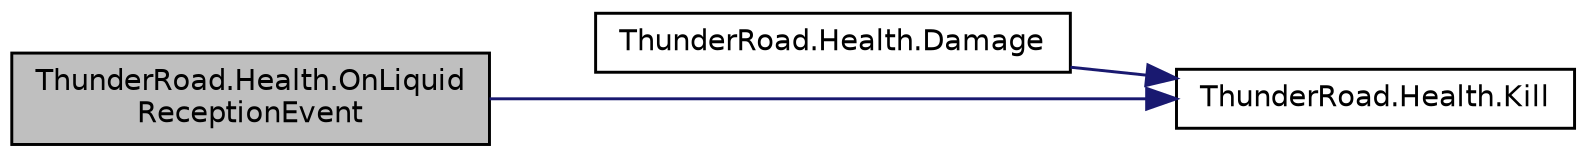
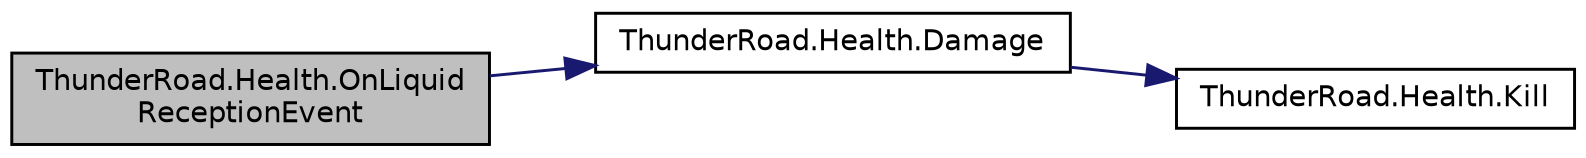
(818, 99) -> (528, 72)
